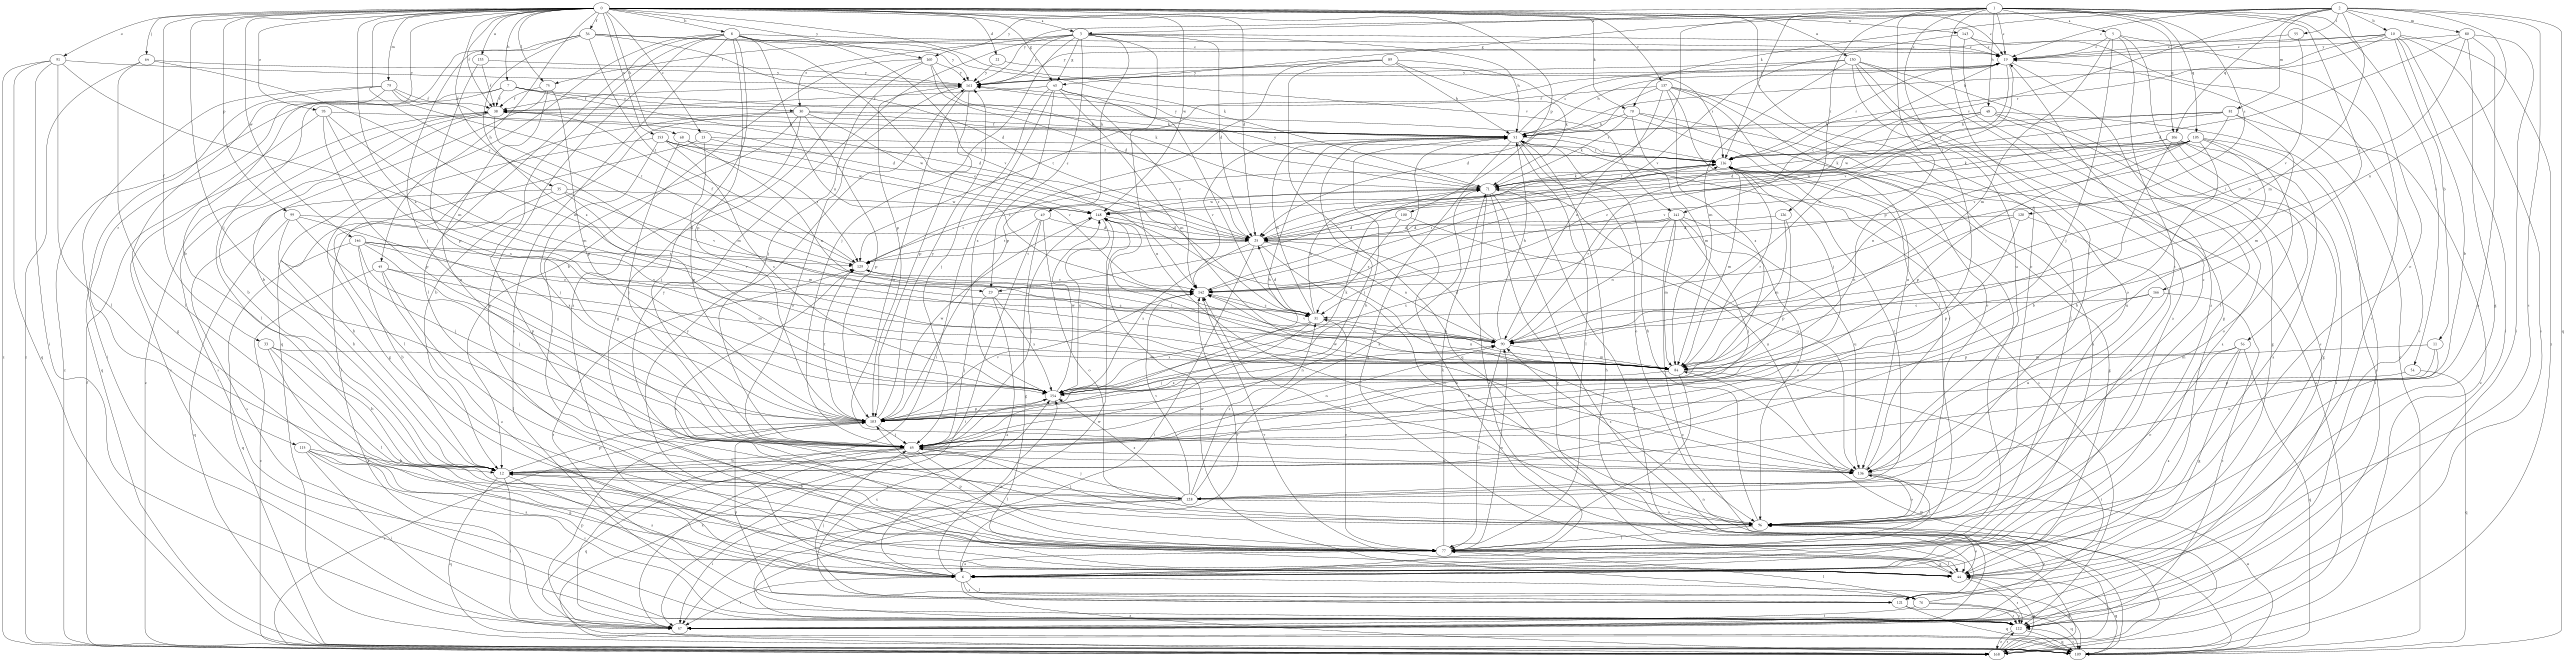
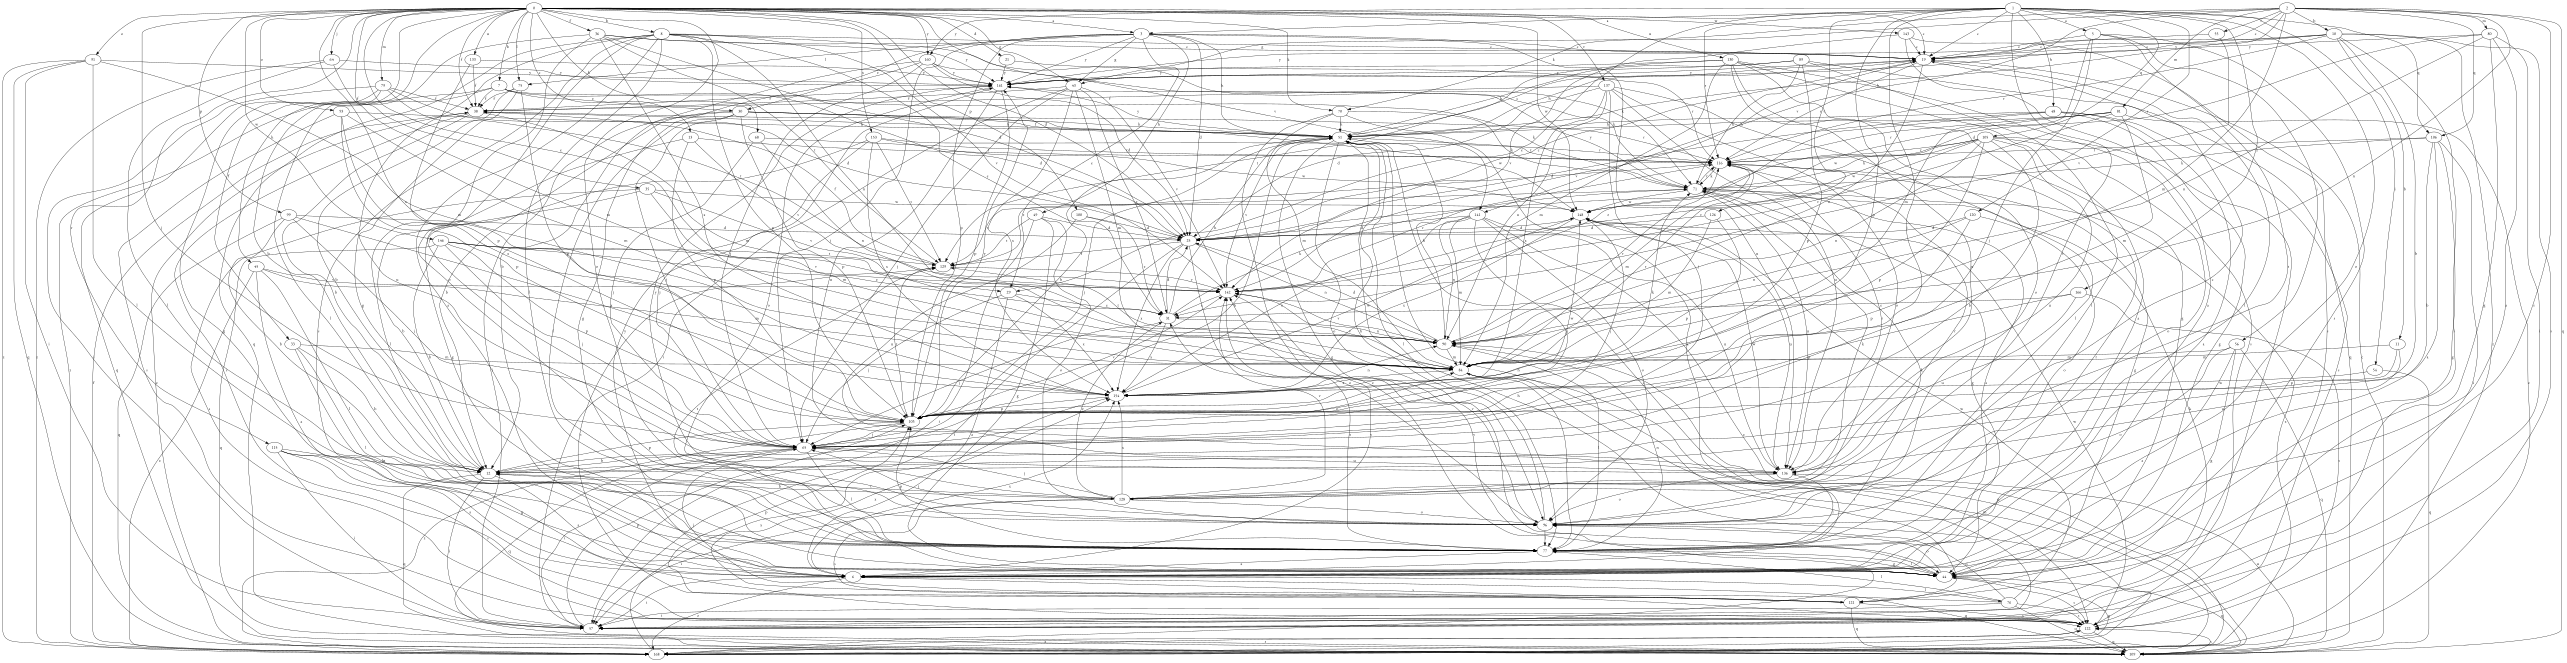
(1210, 422) -> (1134, 421)
